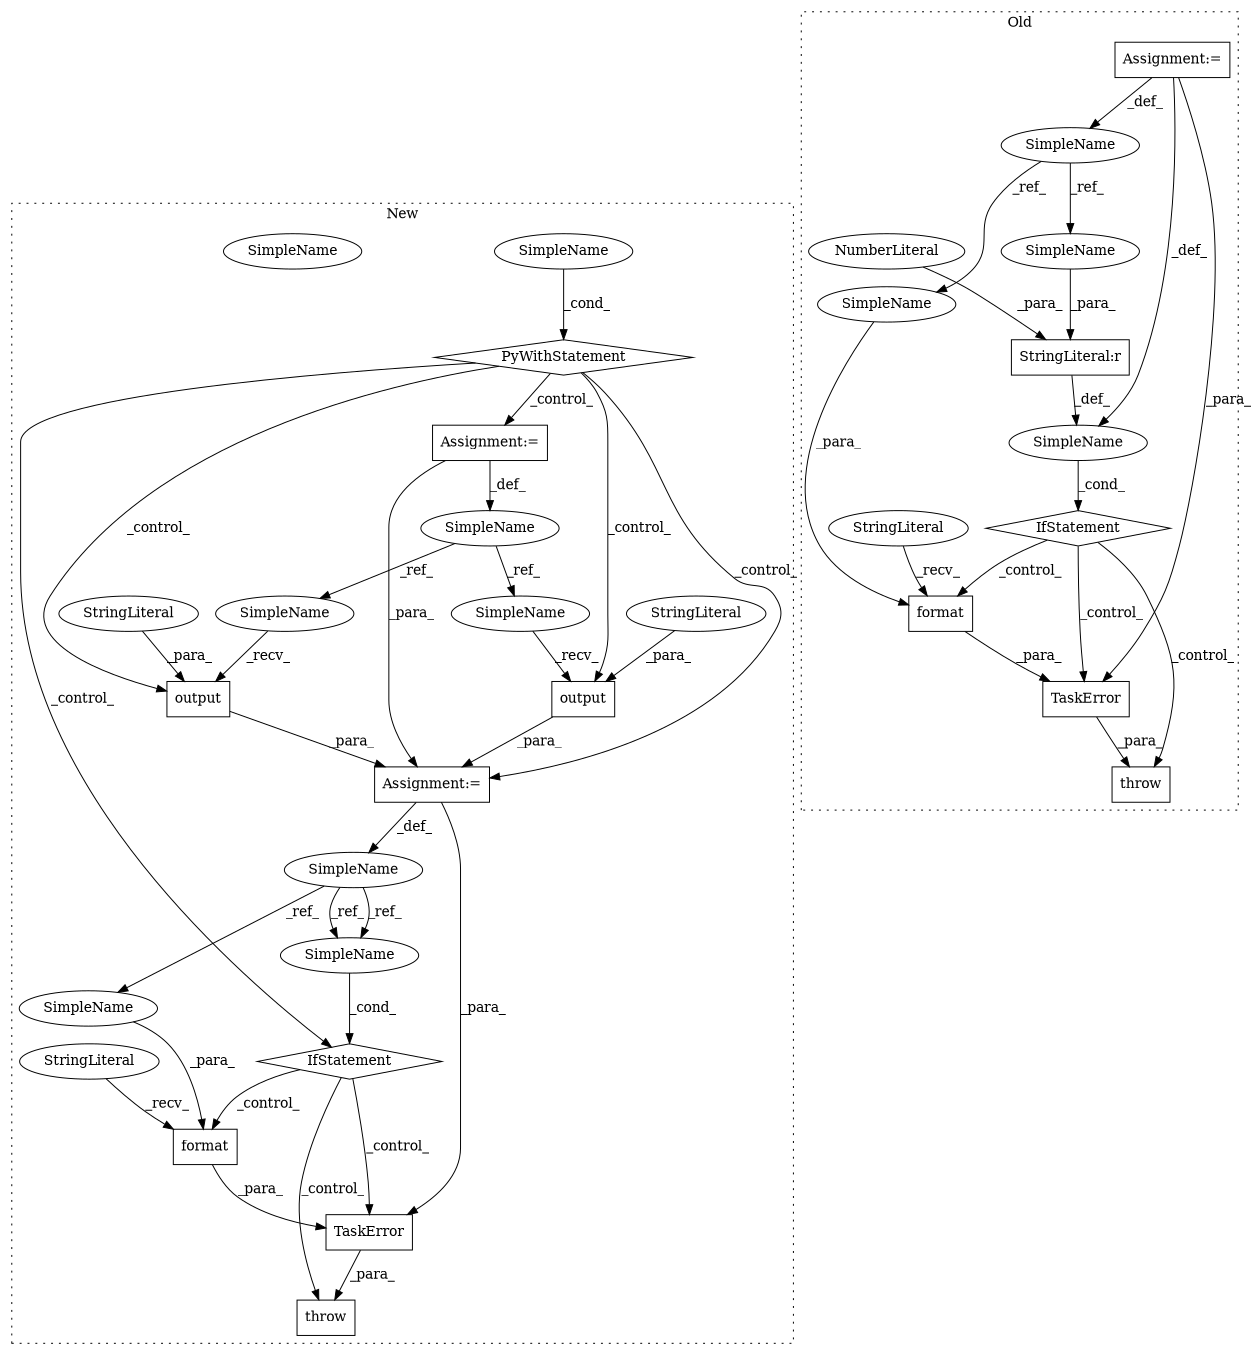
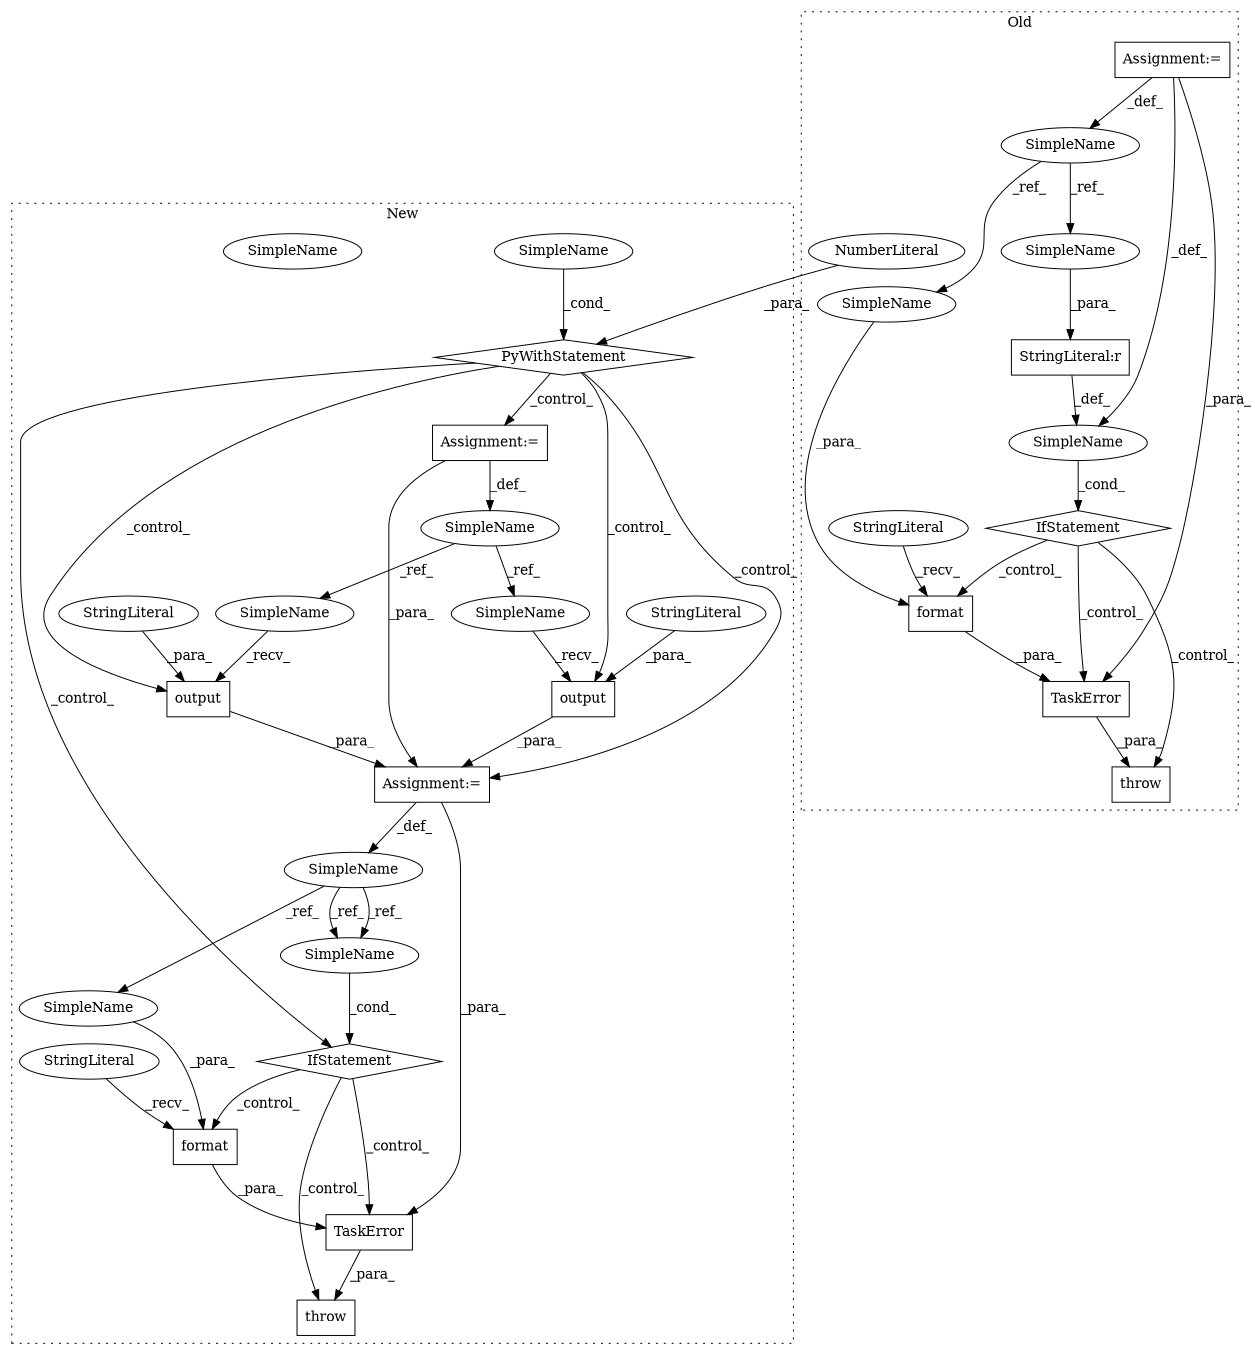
(982, 297) -> (721, 301)
